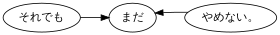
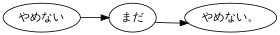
(176, 12) -> (168, 23)
(42, 18) -> (42, 18)
